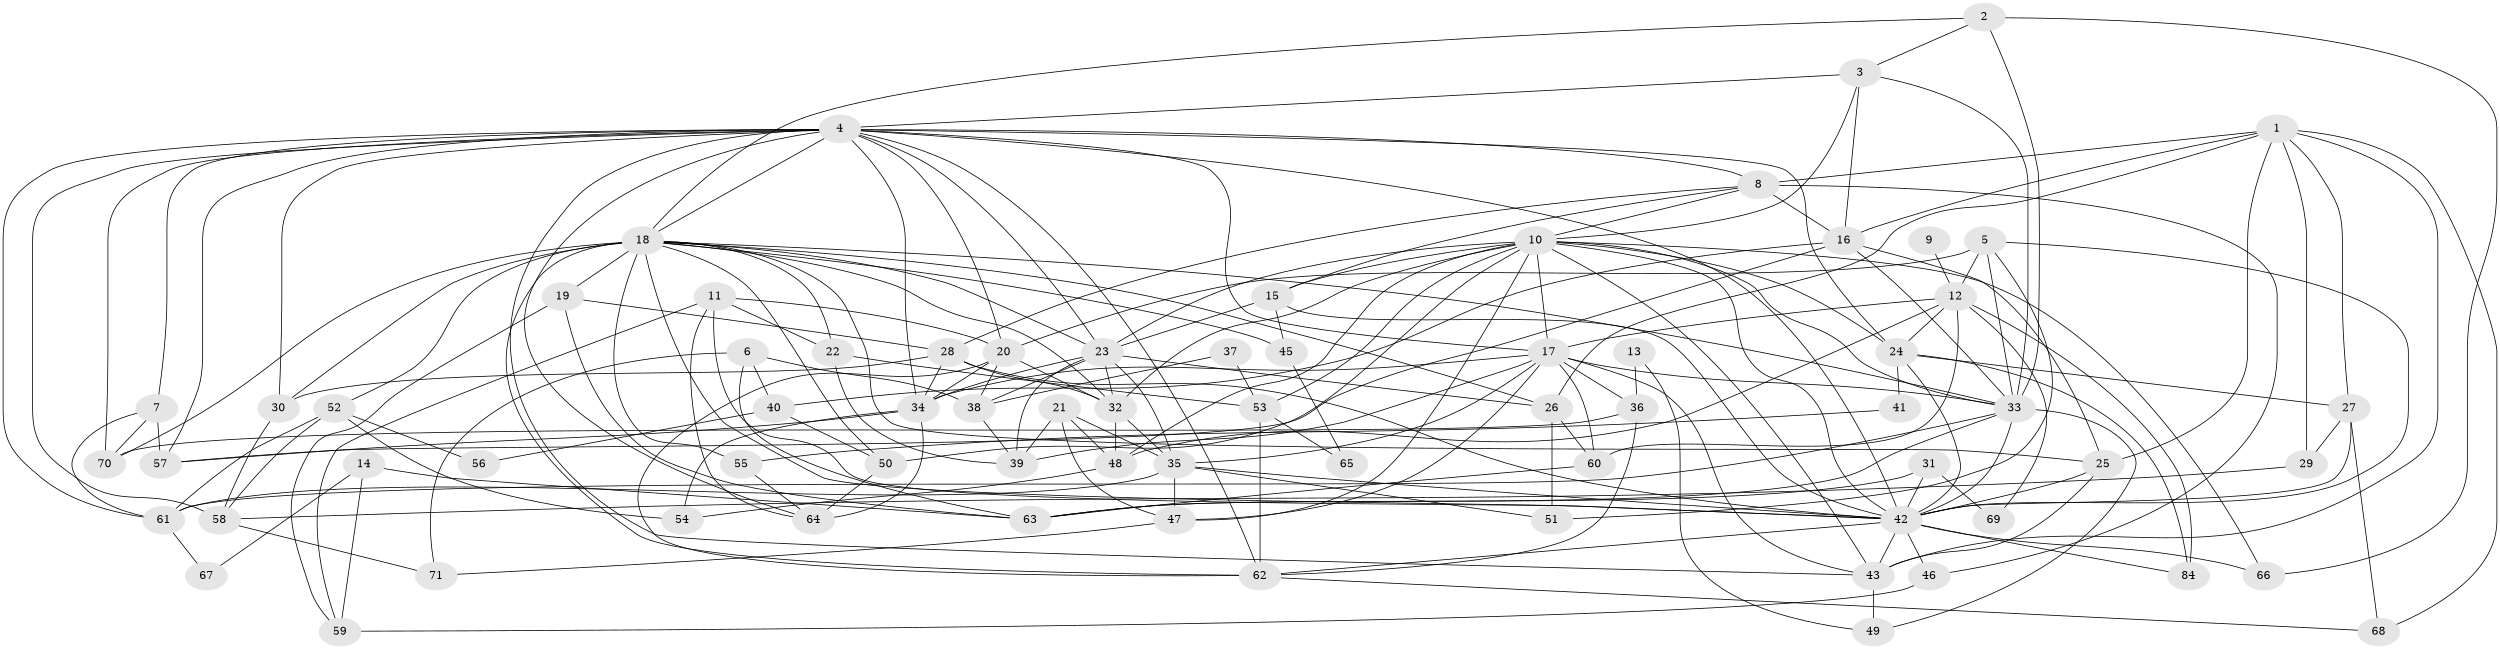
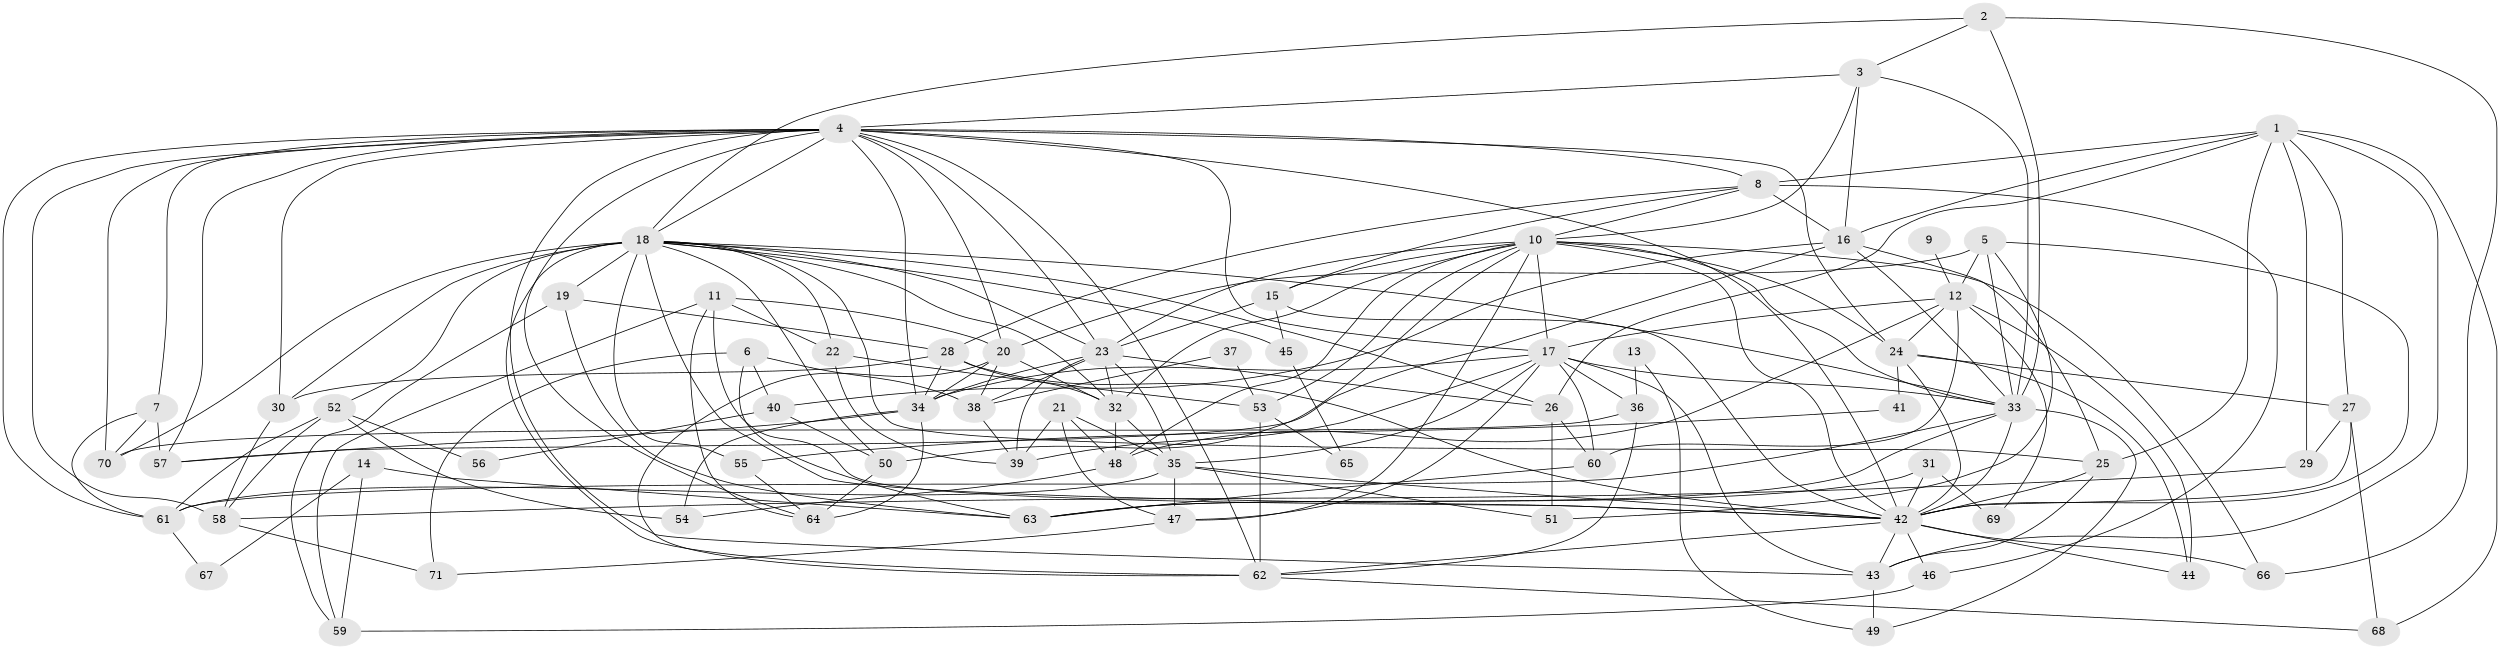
(1724, 374) -> none
(2189, 576) -> (2189, 576)
